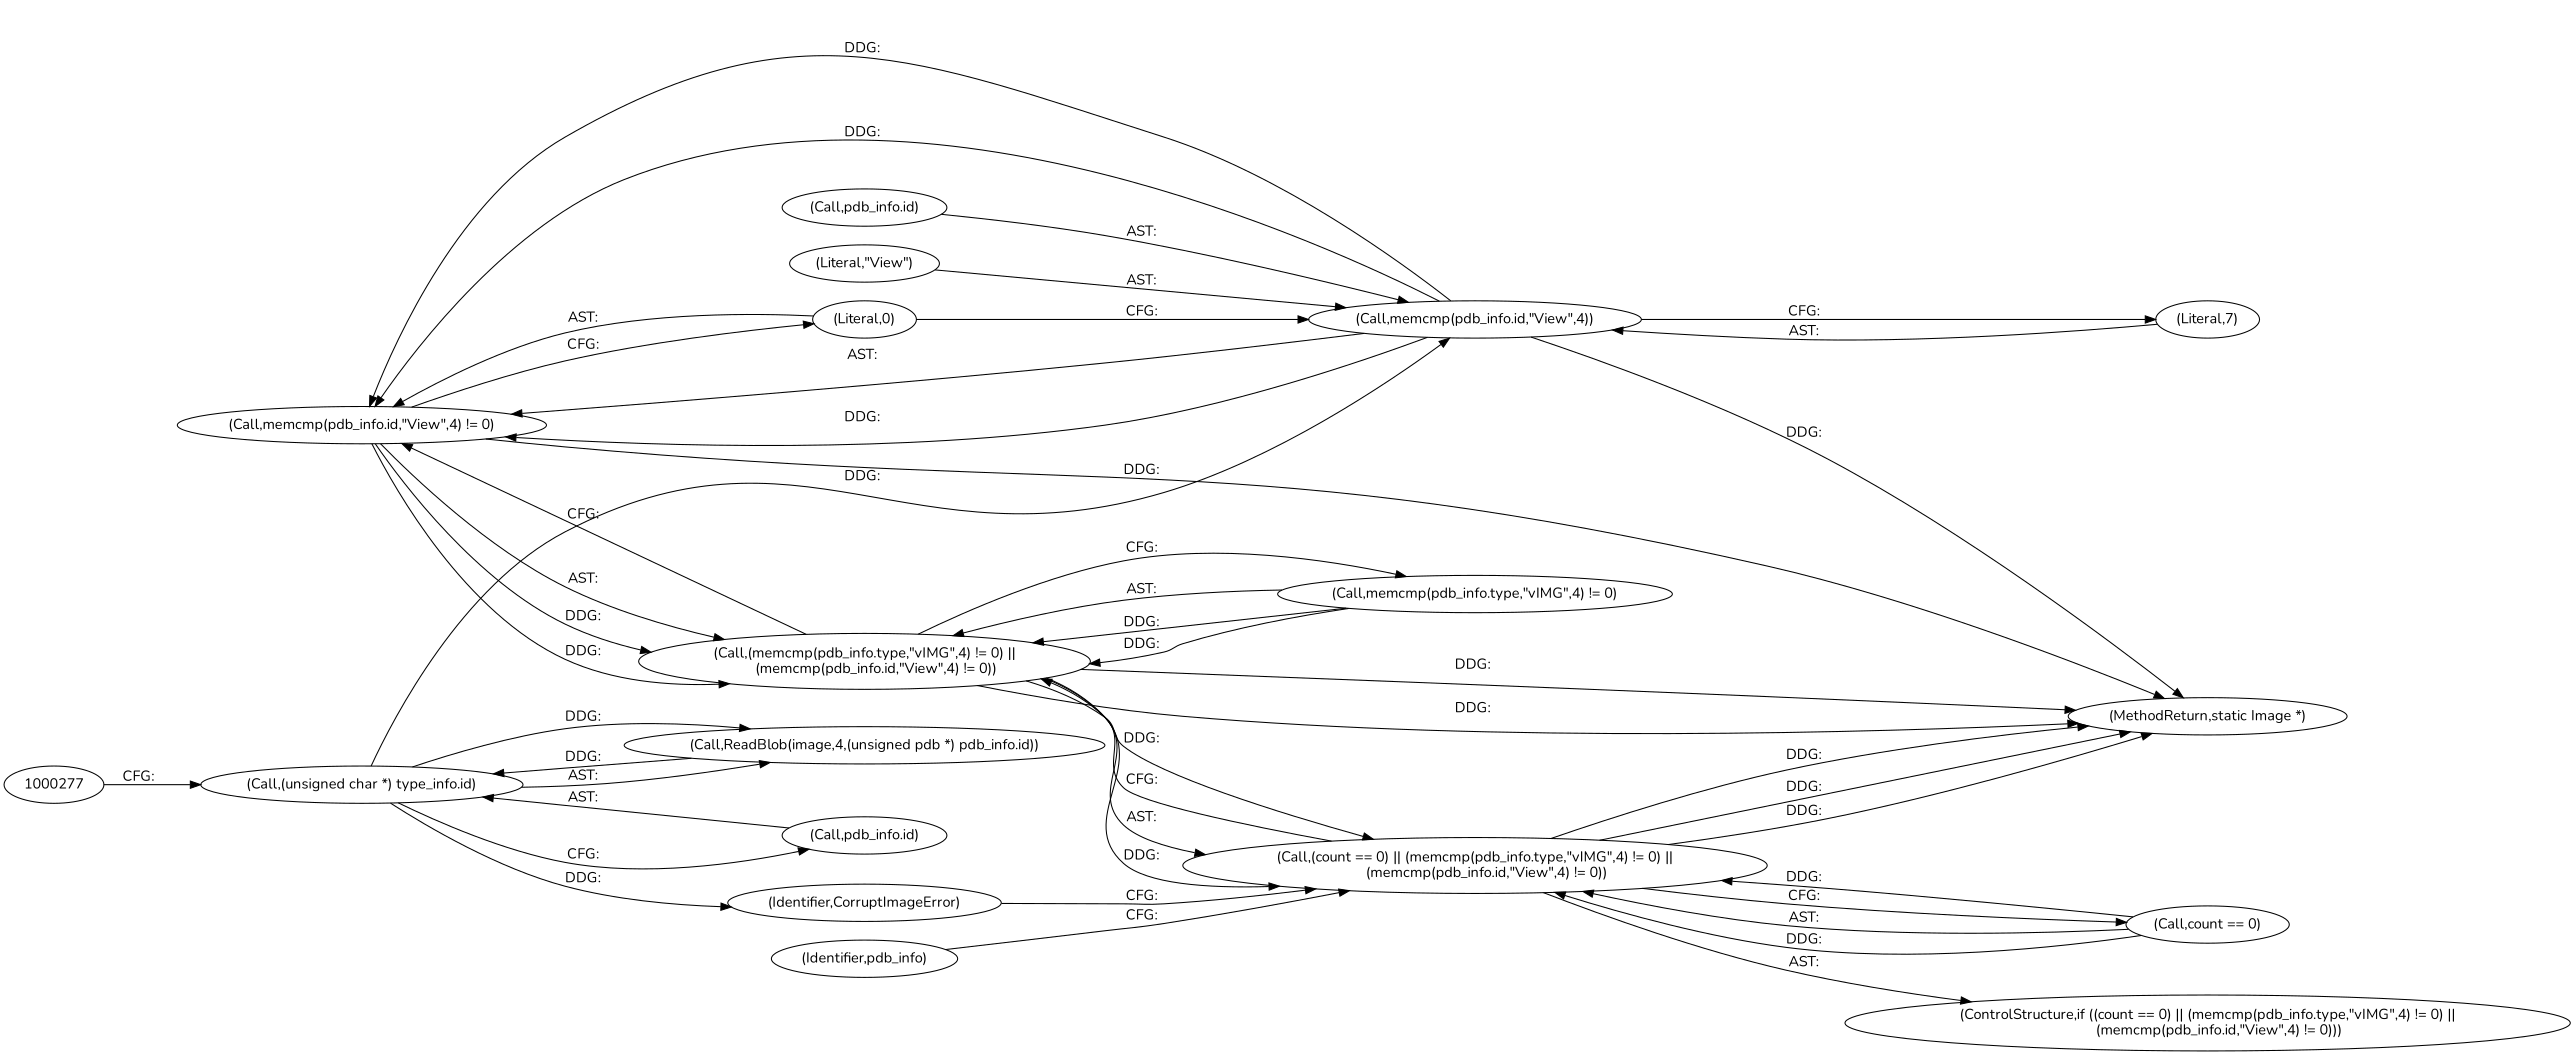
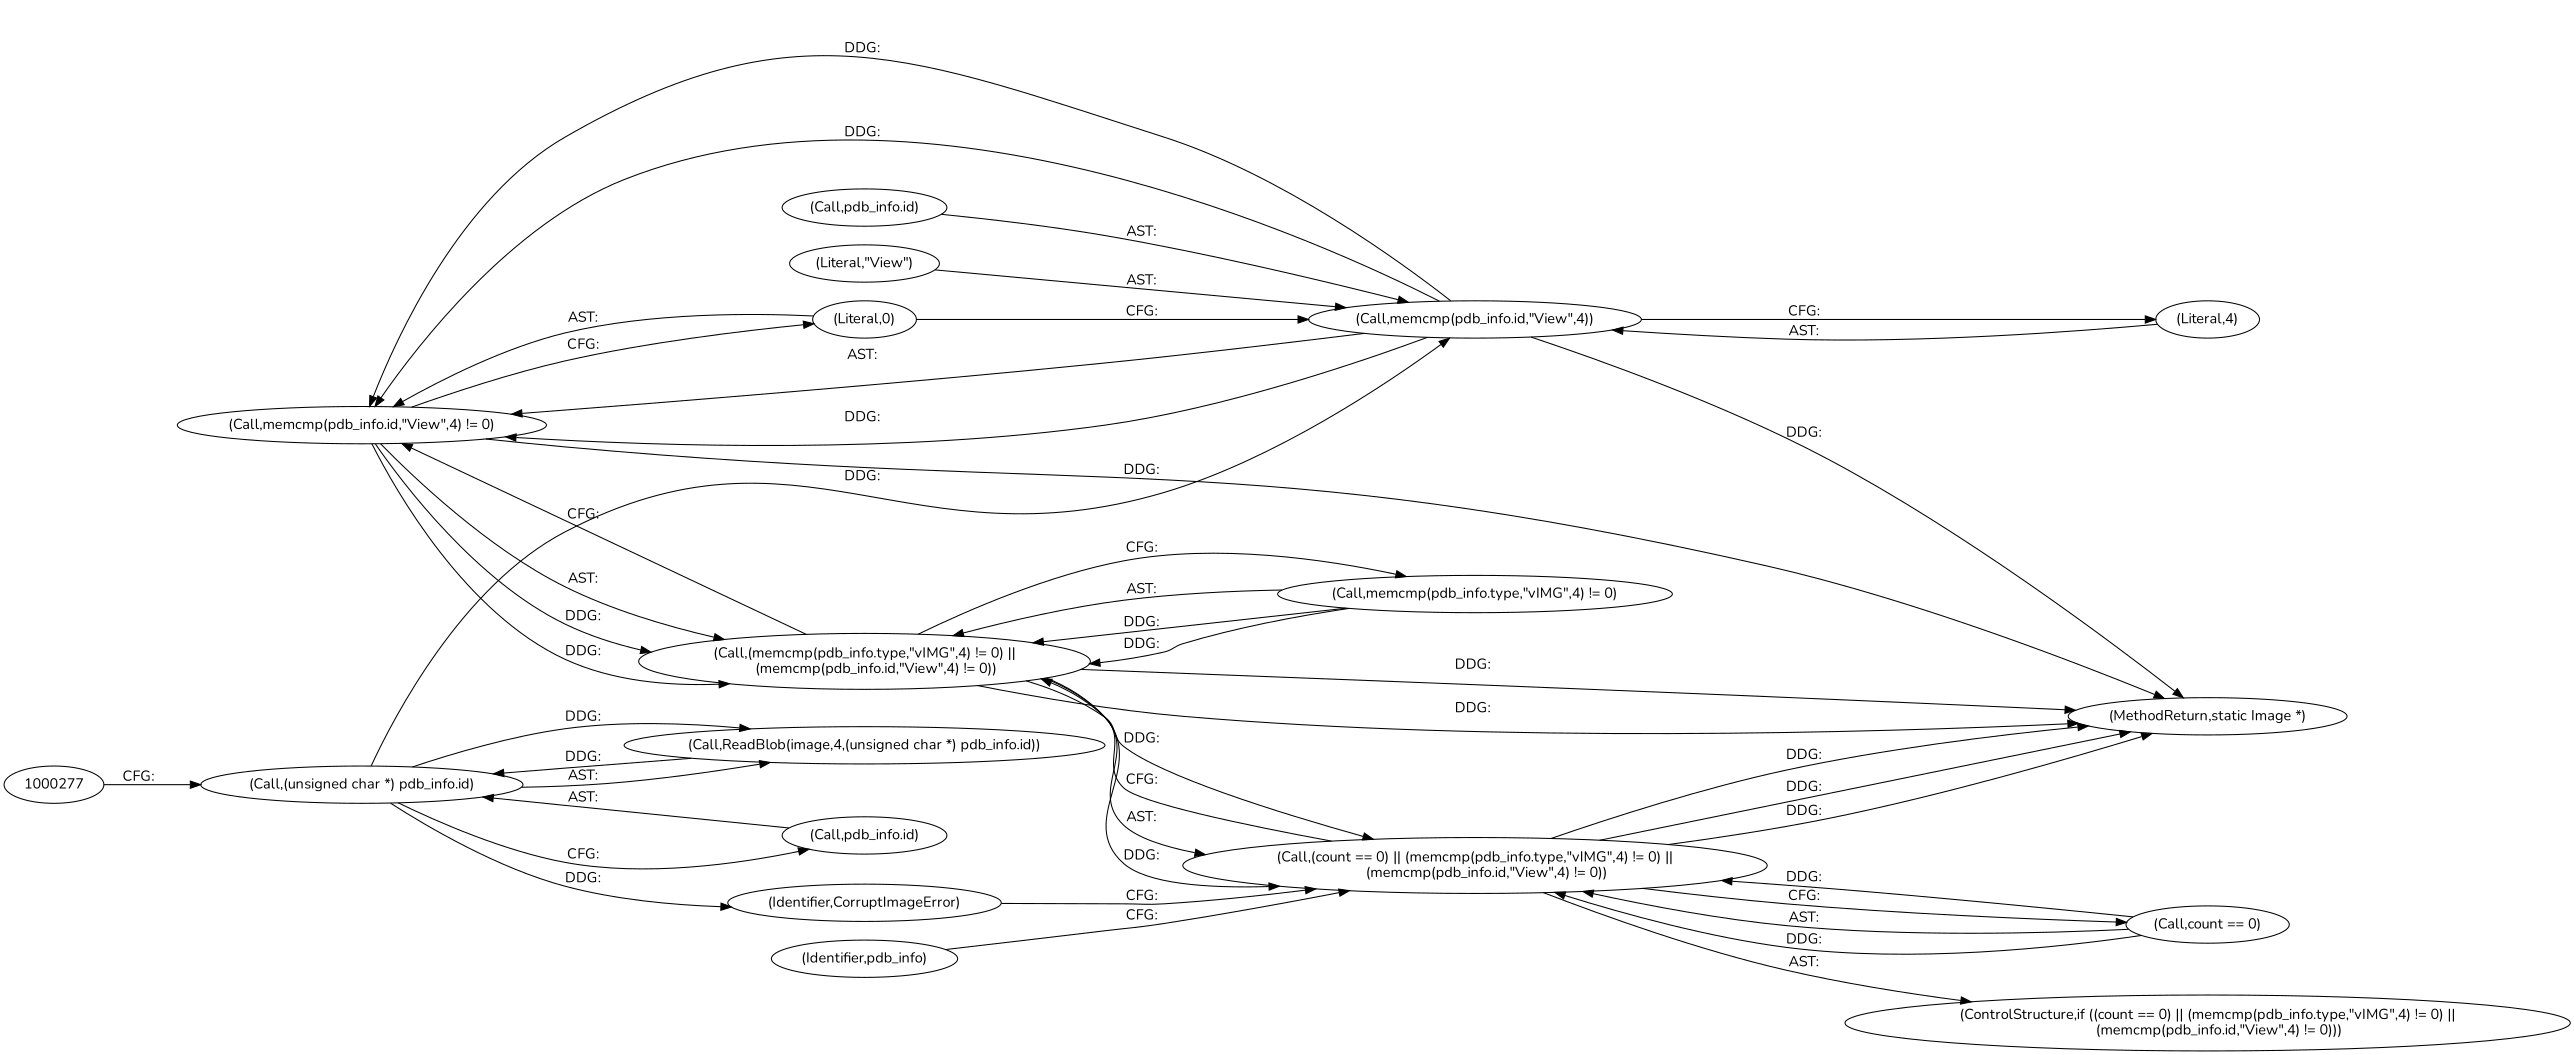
(2208, 319) -> (2208, 319)
(865, 745) -> (865, 745)
(362, 785) -> (362, 785)
